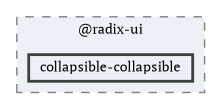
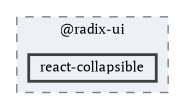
(111, 68) -> (92, 68)
